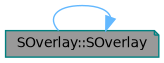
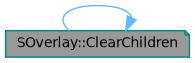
(82, 44) -> (98, 44)
